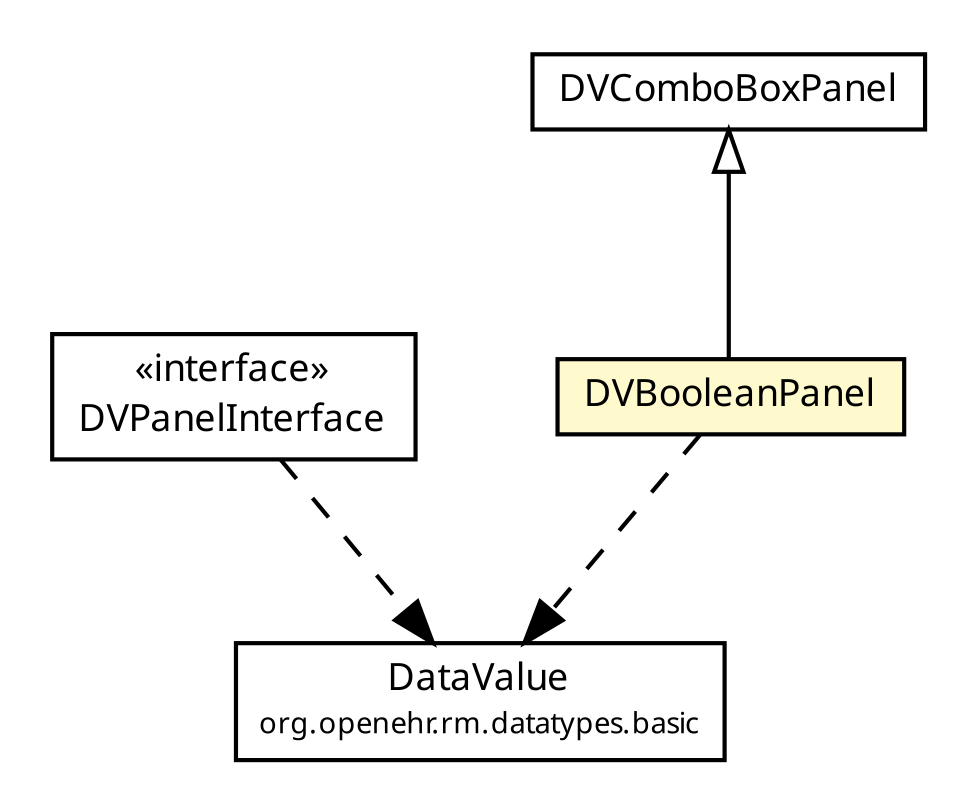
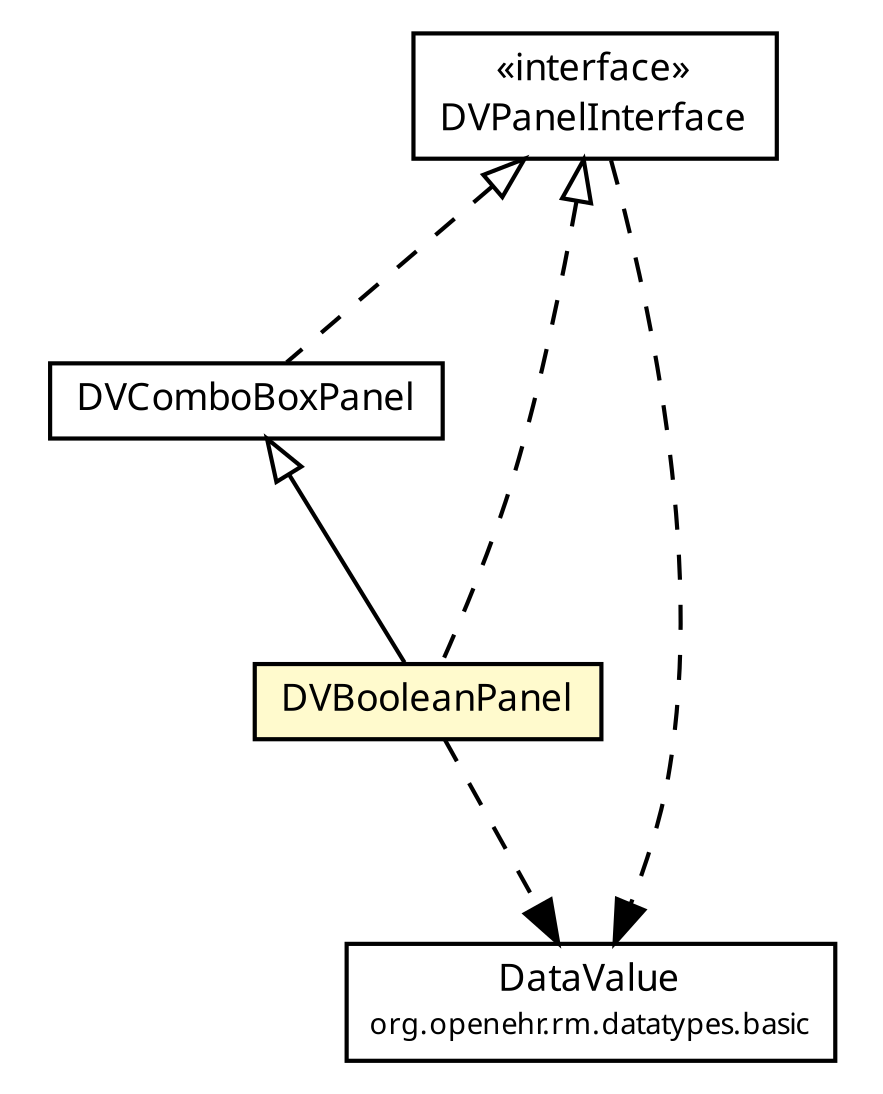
none -> (390, 274)
none -> (525, 437)
